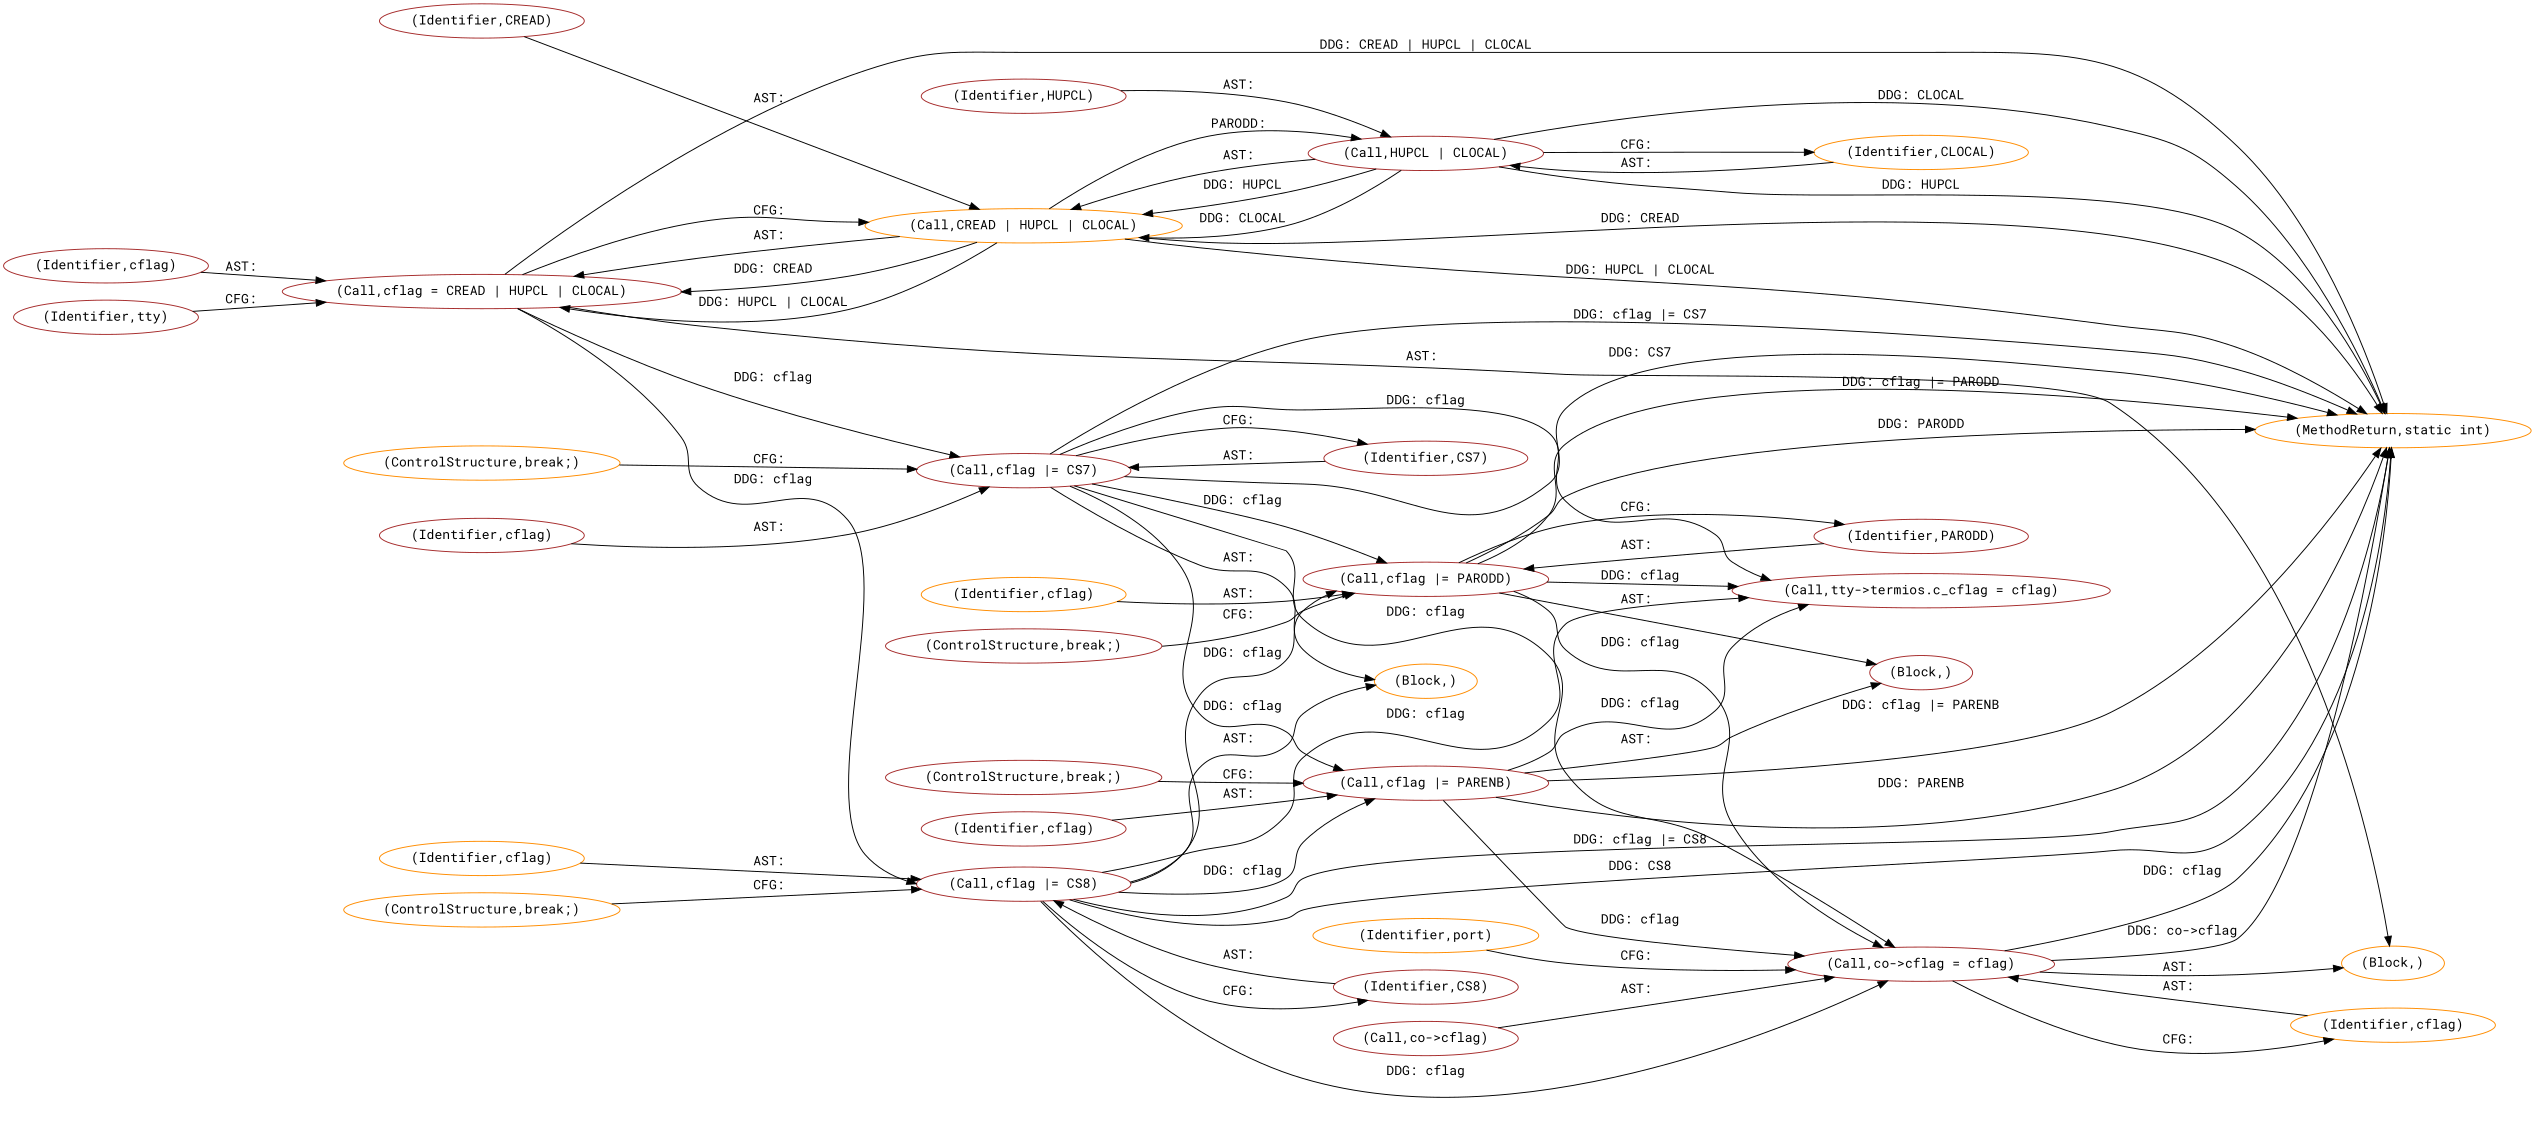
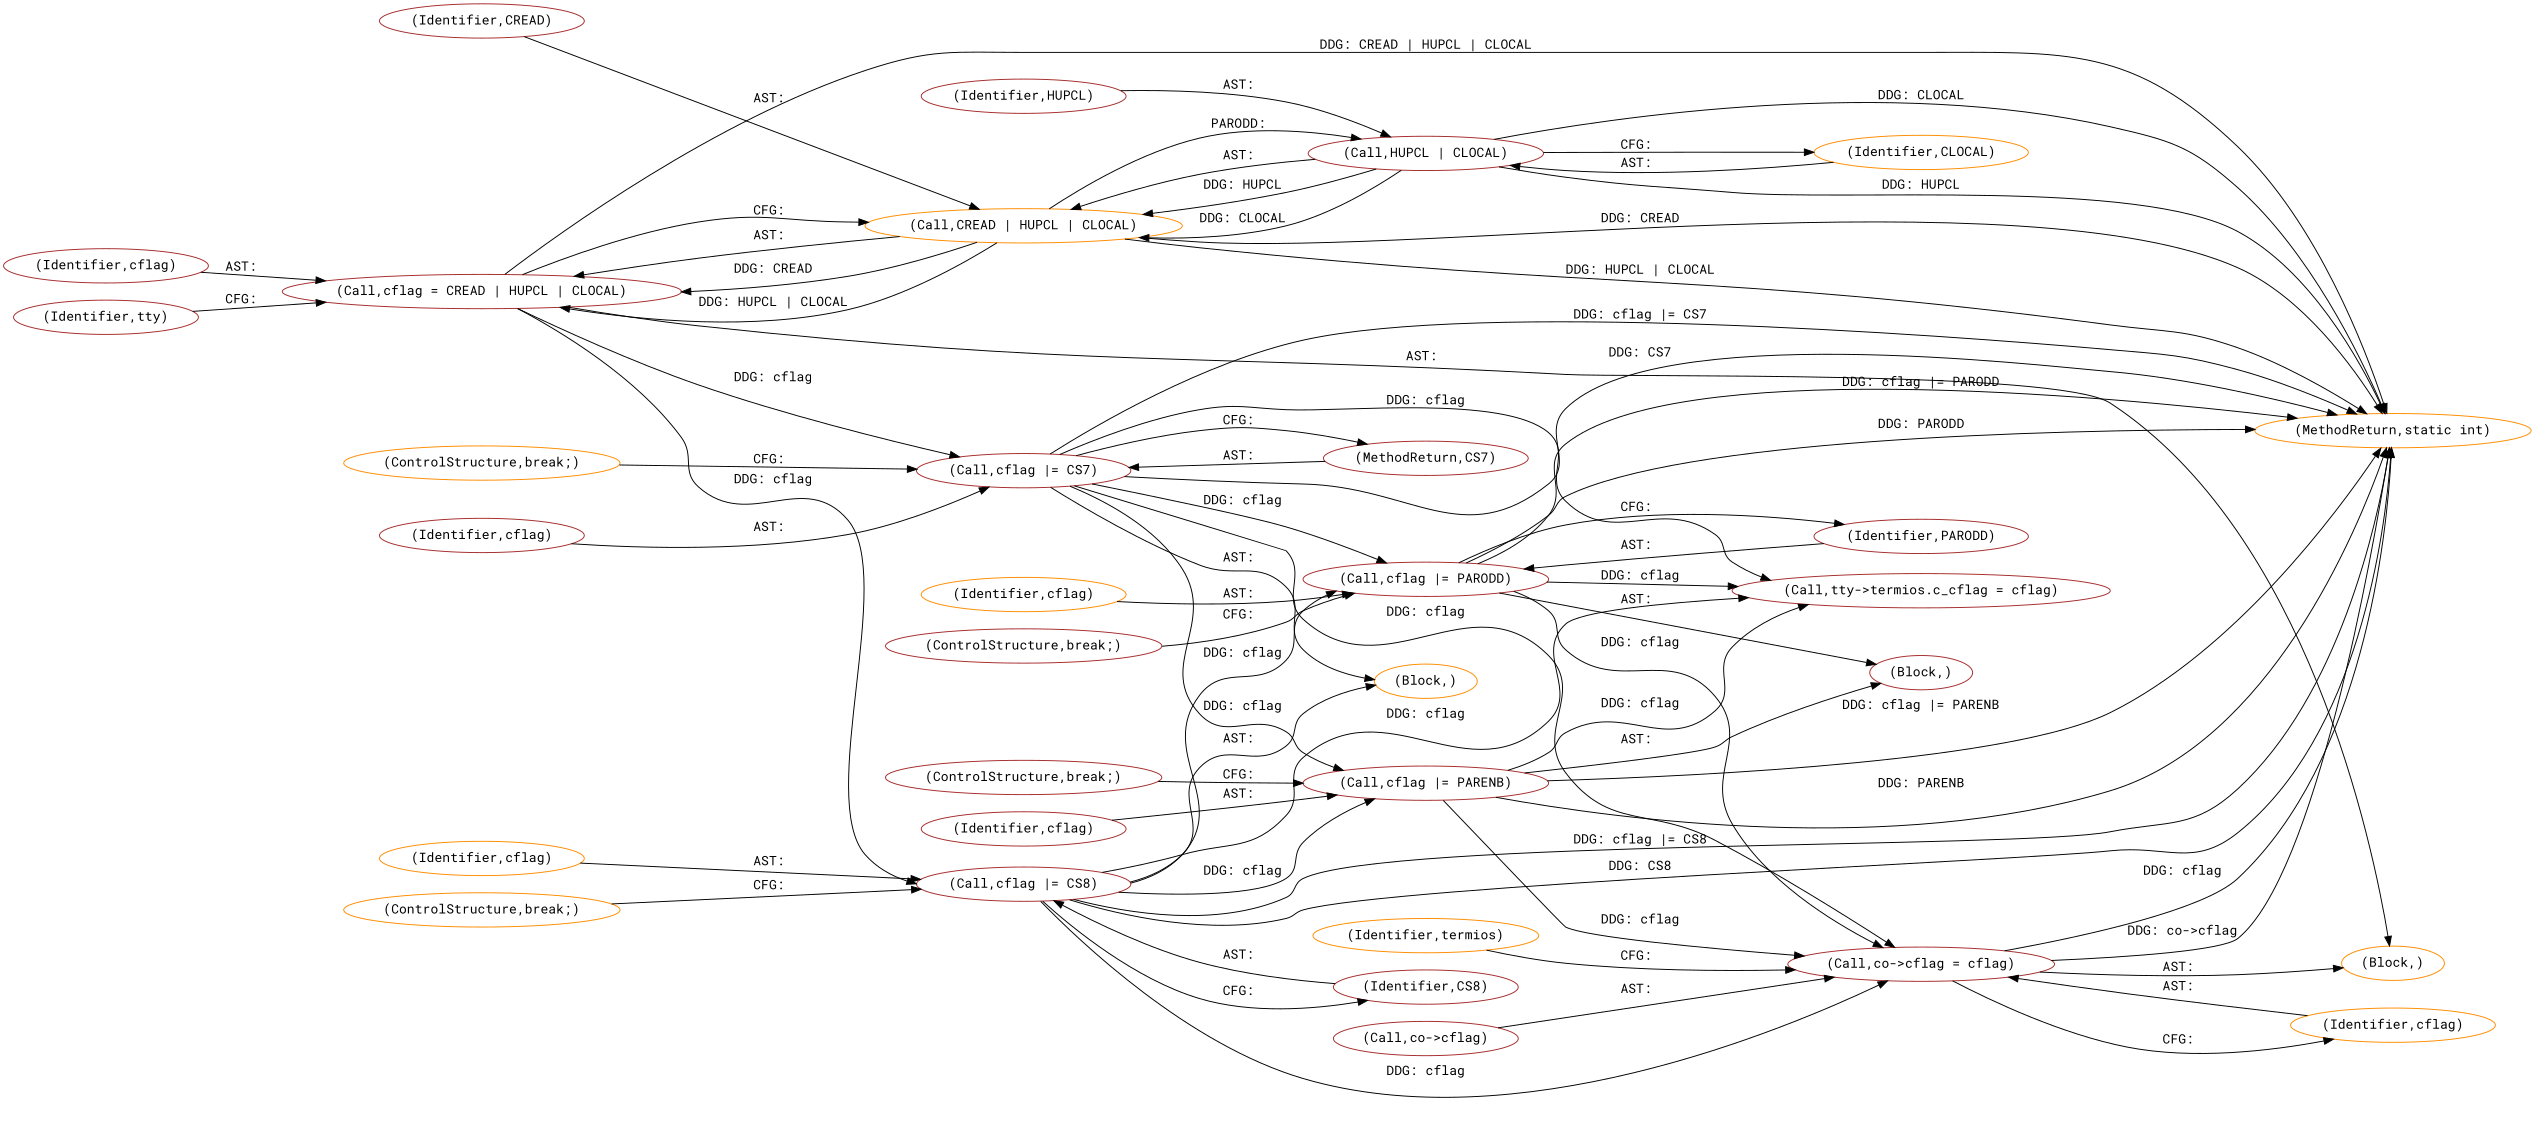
(1426, 458) -> (1426, 458)
(1426, 936) -> (1426, 936)
